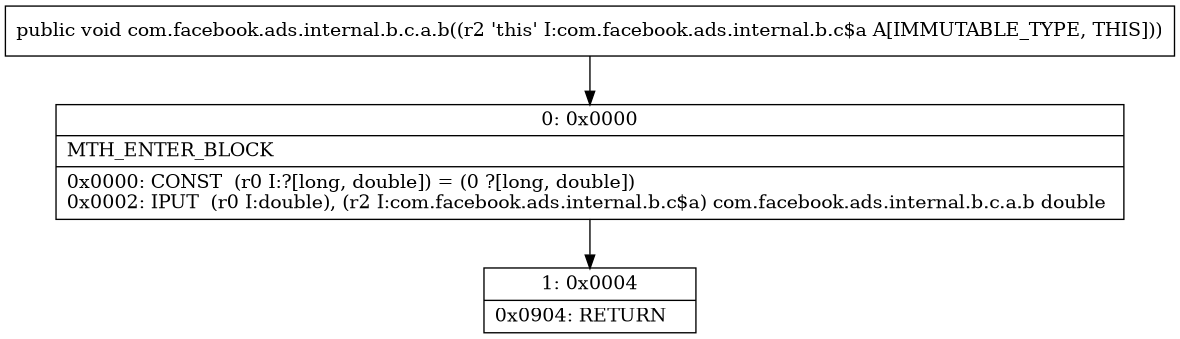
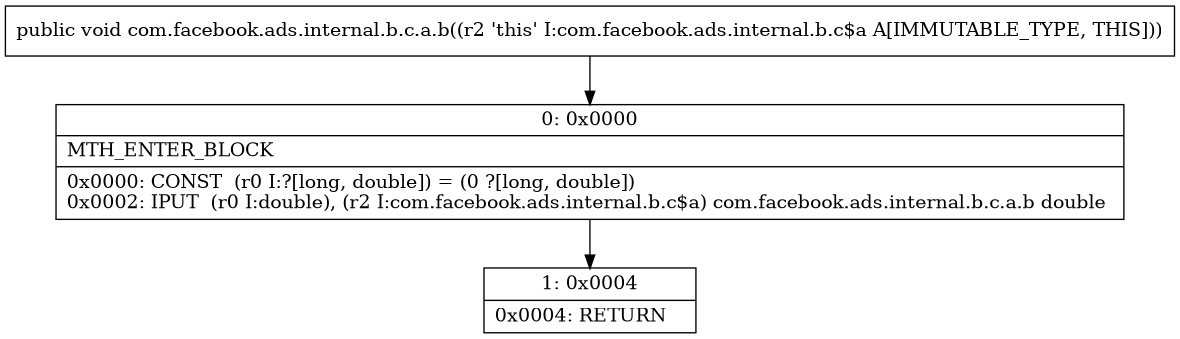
(590, 316) -> (590, 316)
